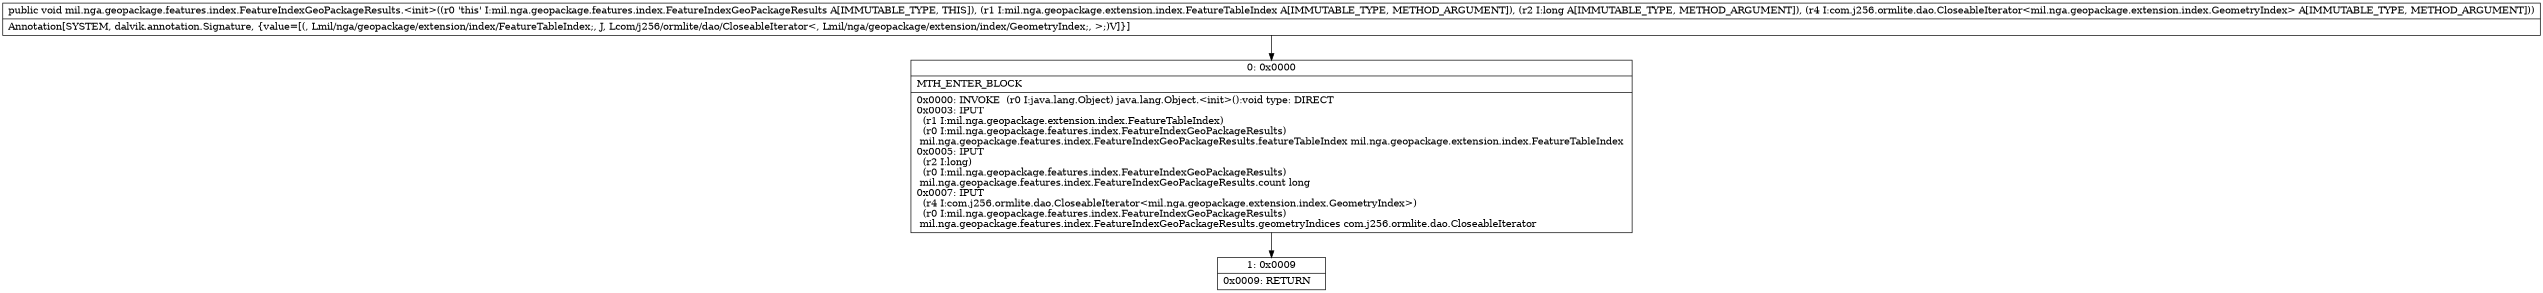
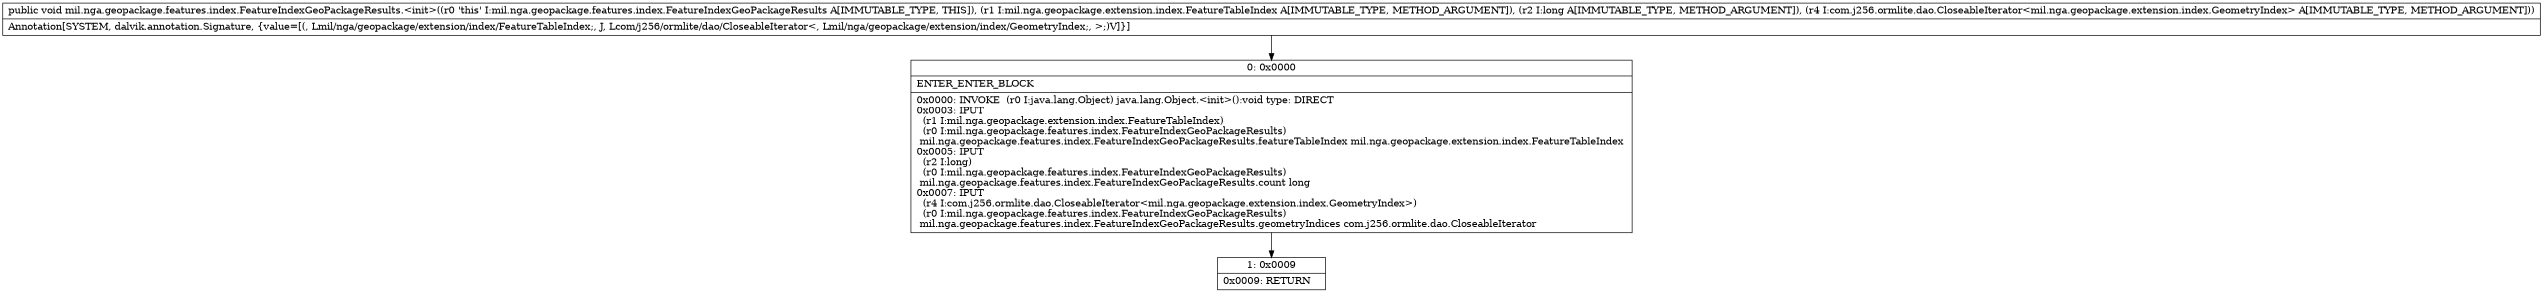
(969, 84) -> (975, 84)
